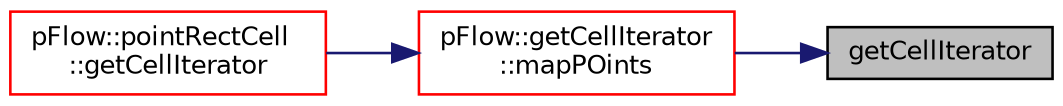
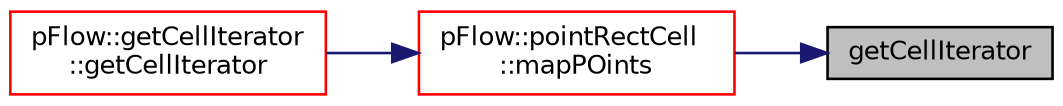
(168, 53) -> (168, 53)
(577, 53) -> (577, 53)
